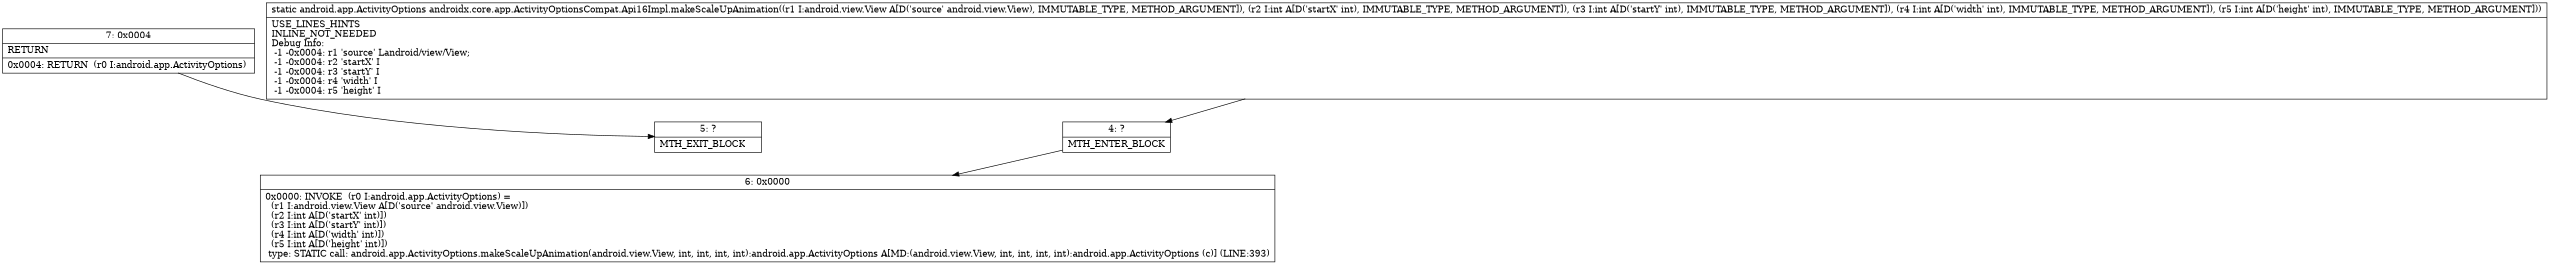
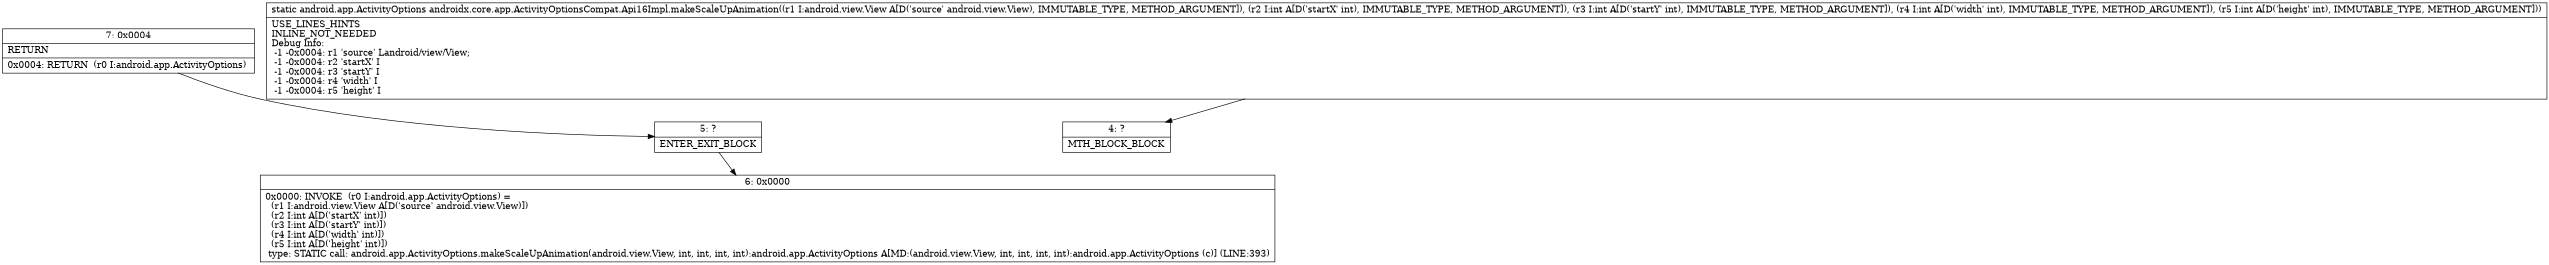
(703, 144) -> (708, 144)
(1117, 144) -> (1116, 144)
(1011, 162) -> (725, 161)
